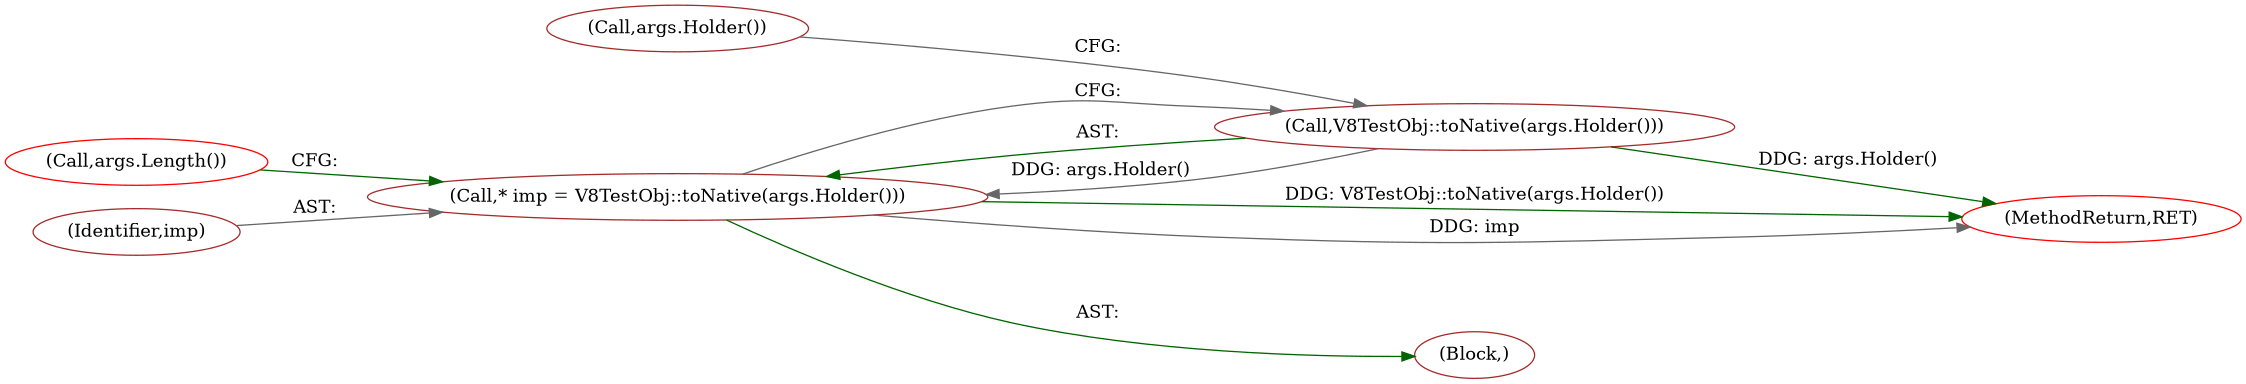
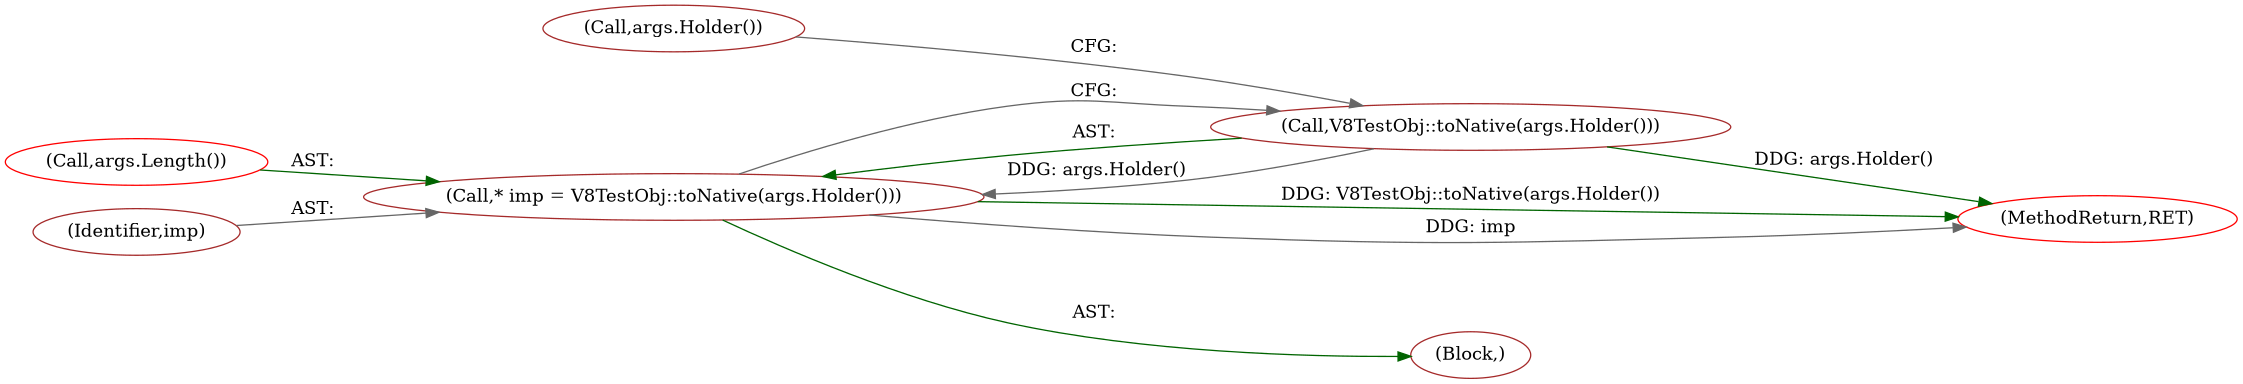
(318, 161) -> (316, 161)
